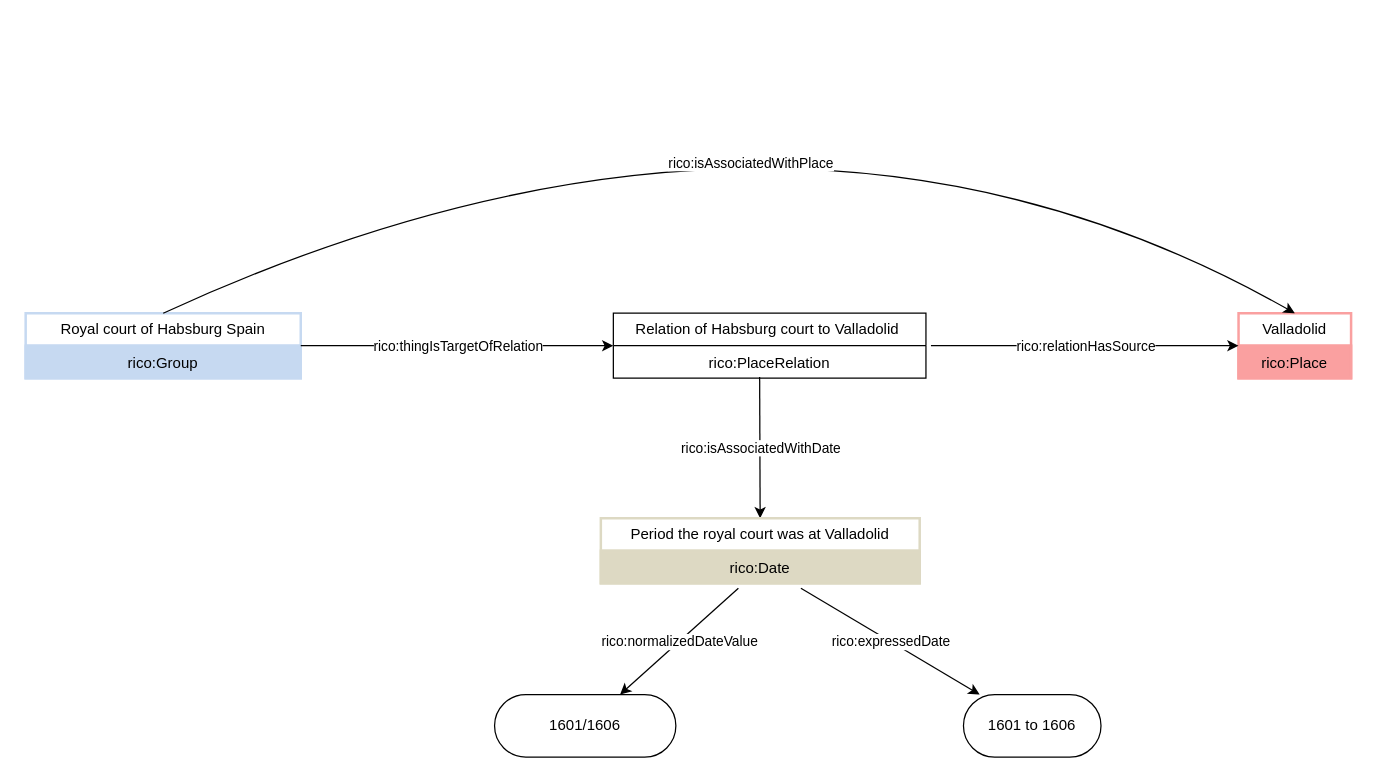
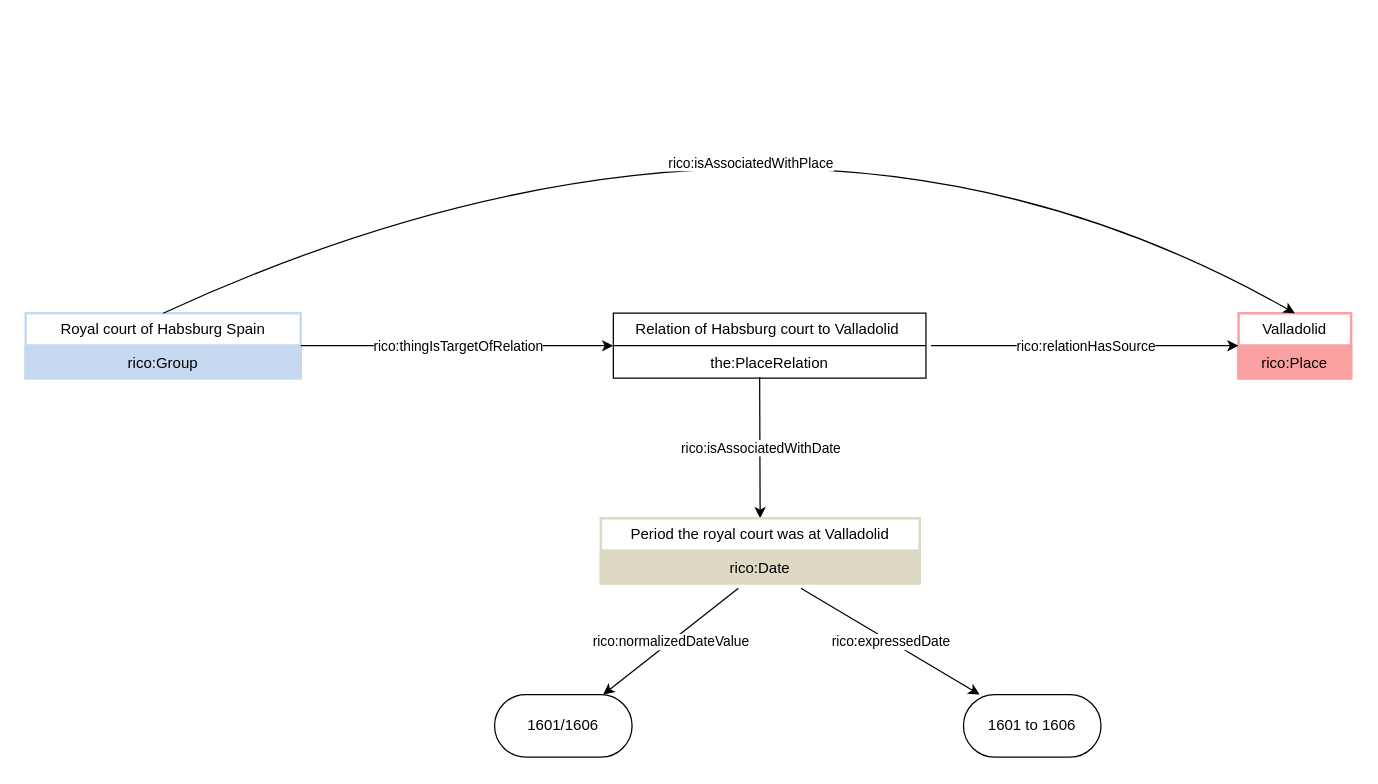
(769, 363) -> (769, 363)
(585, 726) -> (563, 726)
